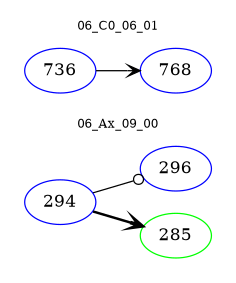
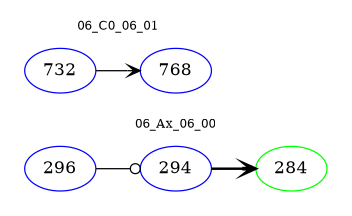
(60, 71) -> (60, 71)
(118, 125) -> (176, 125)
(113, 187) -> (113, 169)
(176, 236) -> (291, 169)
